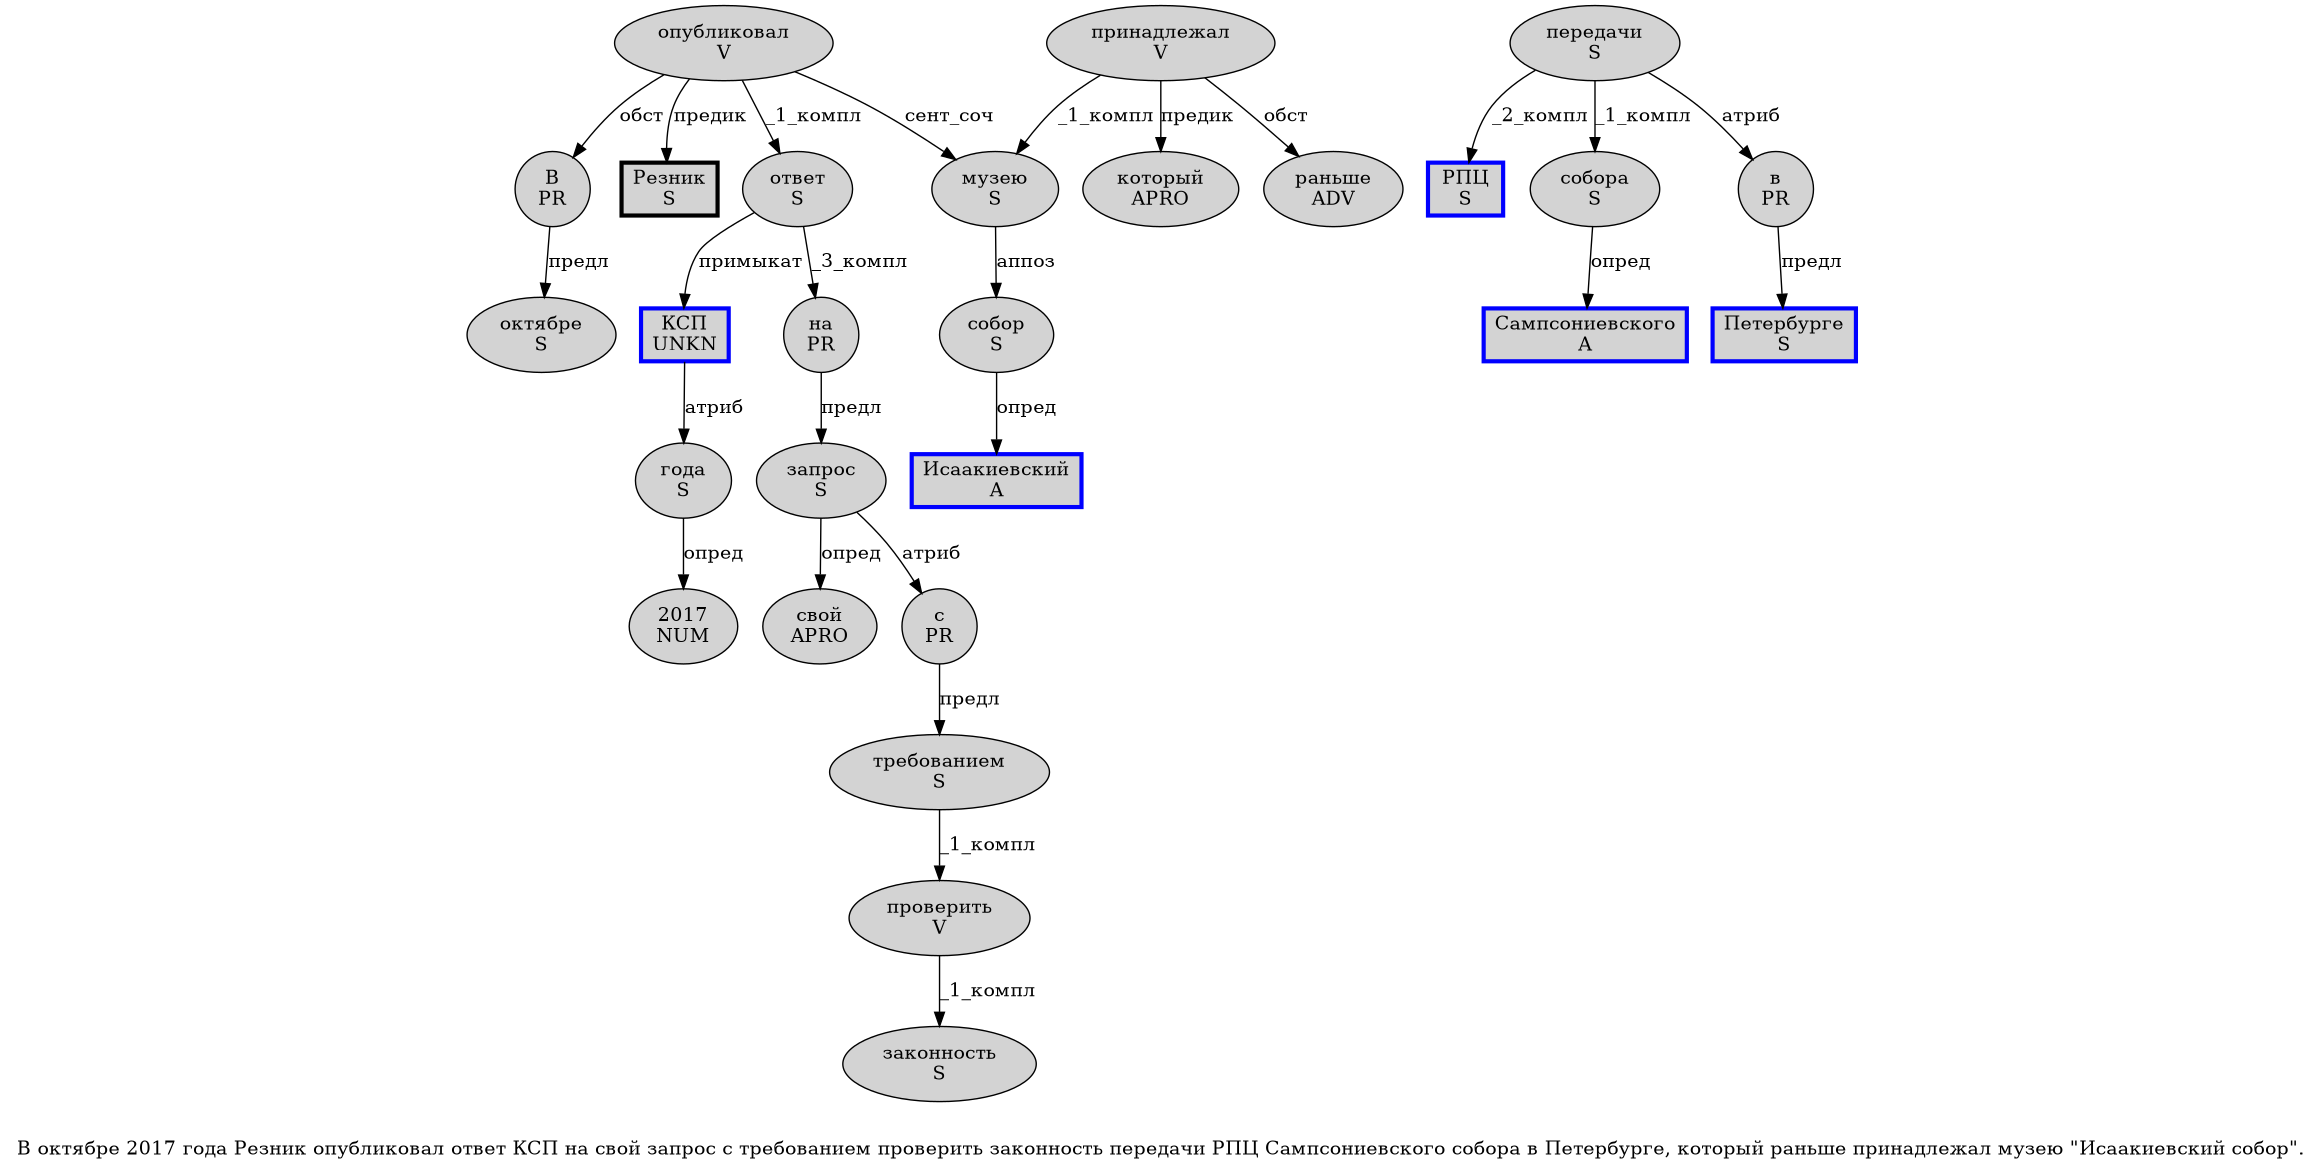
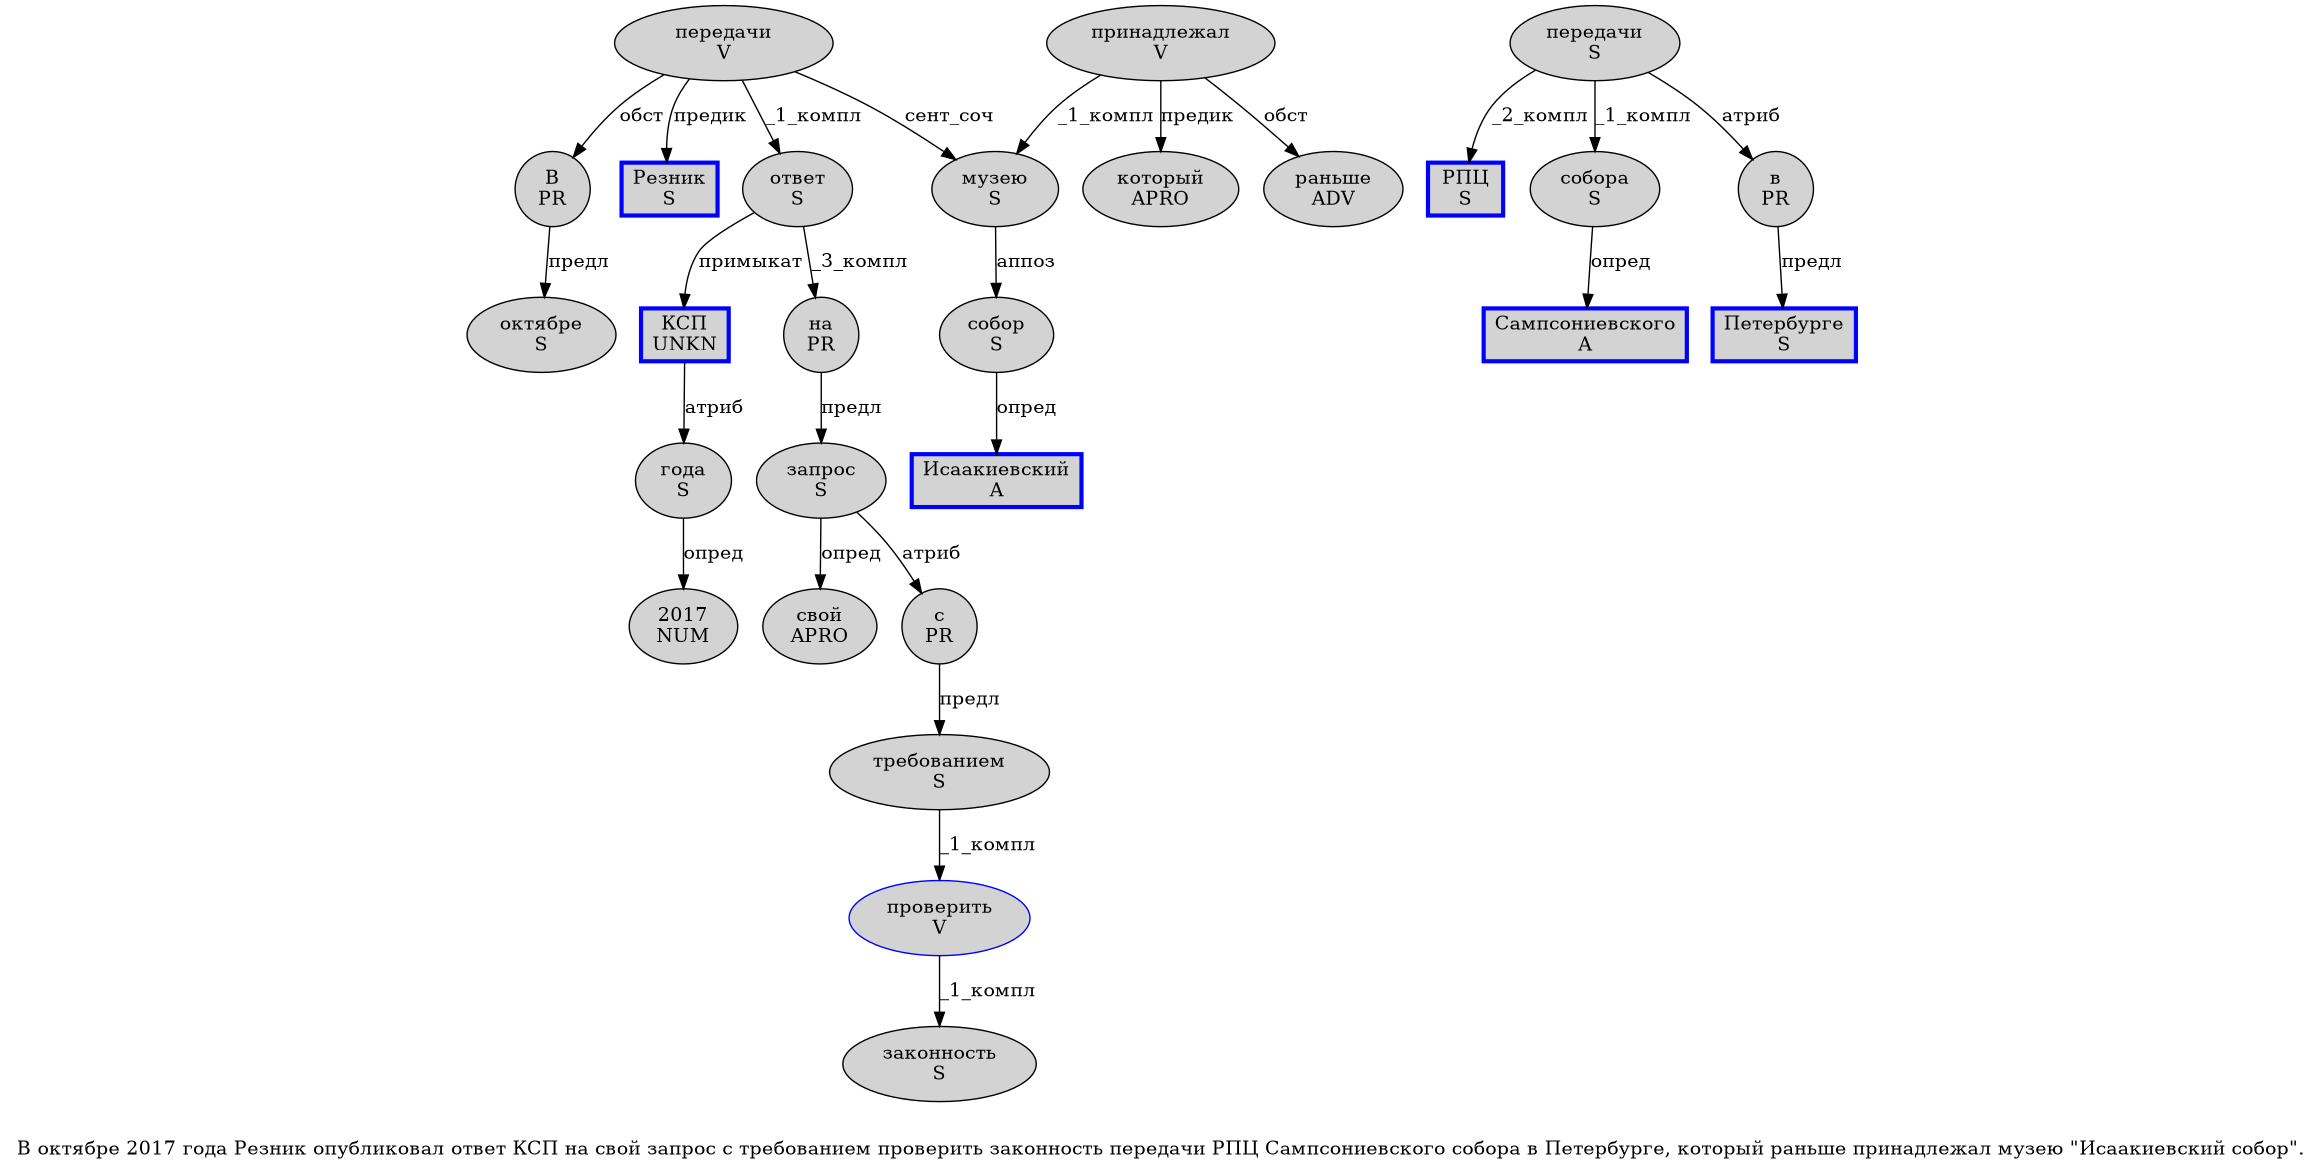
(724, 43) -> (724, 43)
(670, 189) -> (670, 189)
(940, 918) -> (940, 918)
